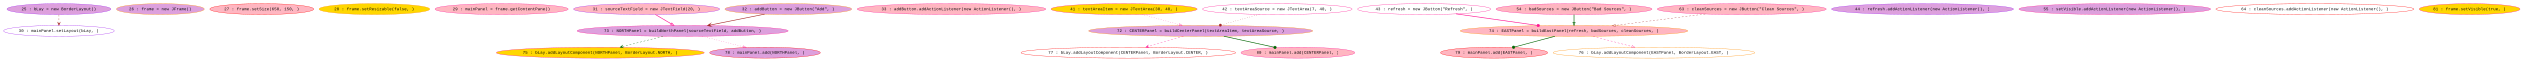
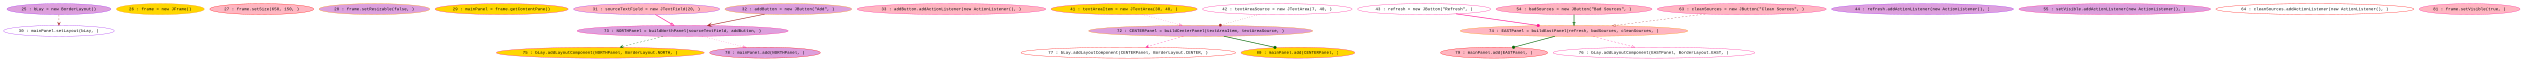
(160, 9) -> (160, 9)
(374, 9) -> (374, 9)
(502, 9) -> (502, 9)
(2470, 9) -> (2470, 9)
(1298, 53) -> (1298, 53)
(1654, 53) -> (1654, 53)
